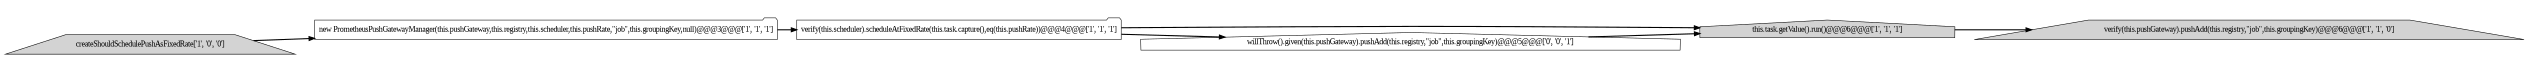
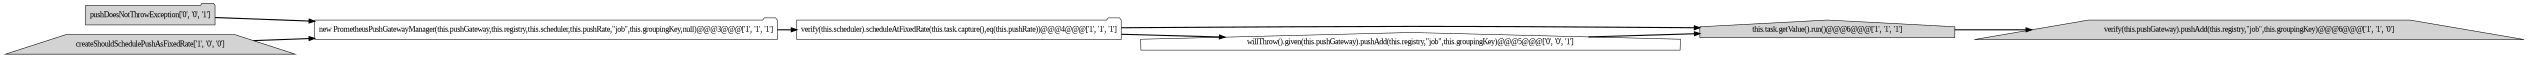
none -> (150, 15)
